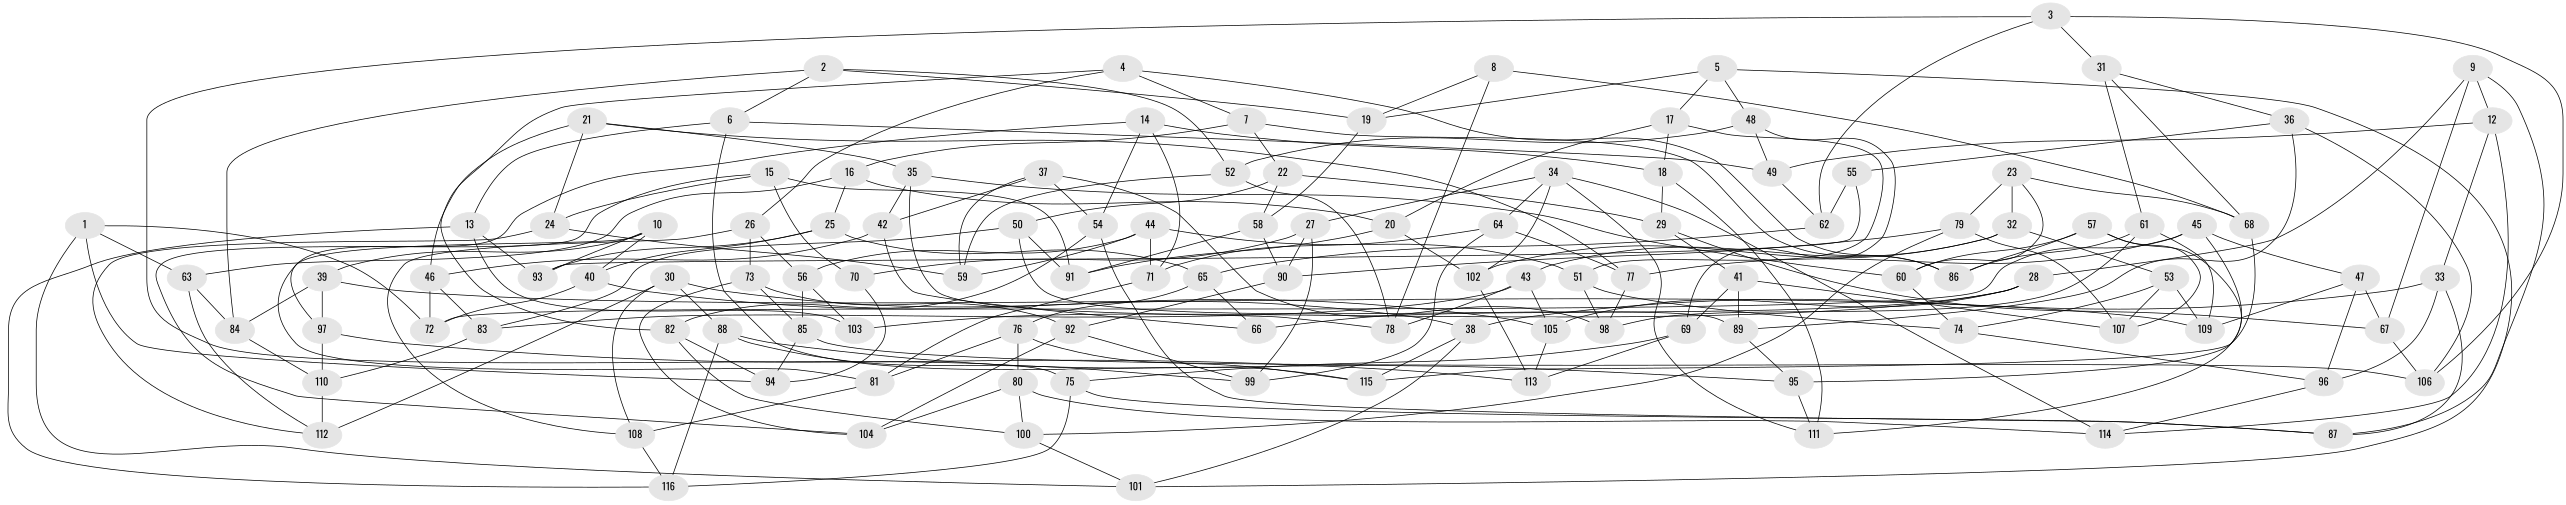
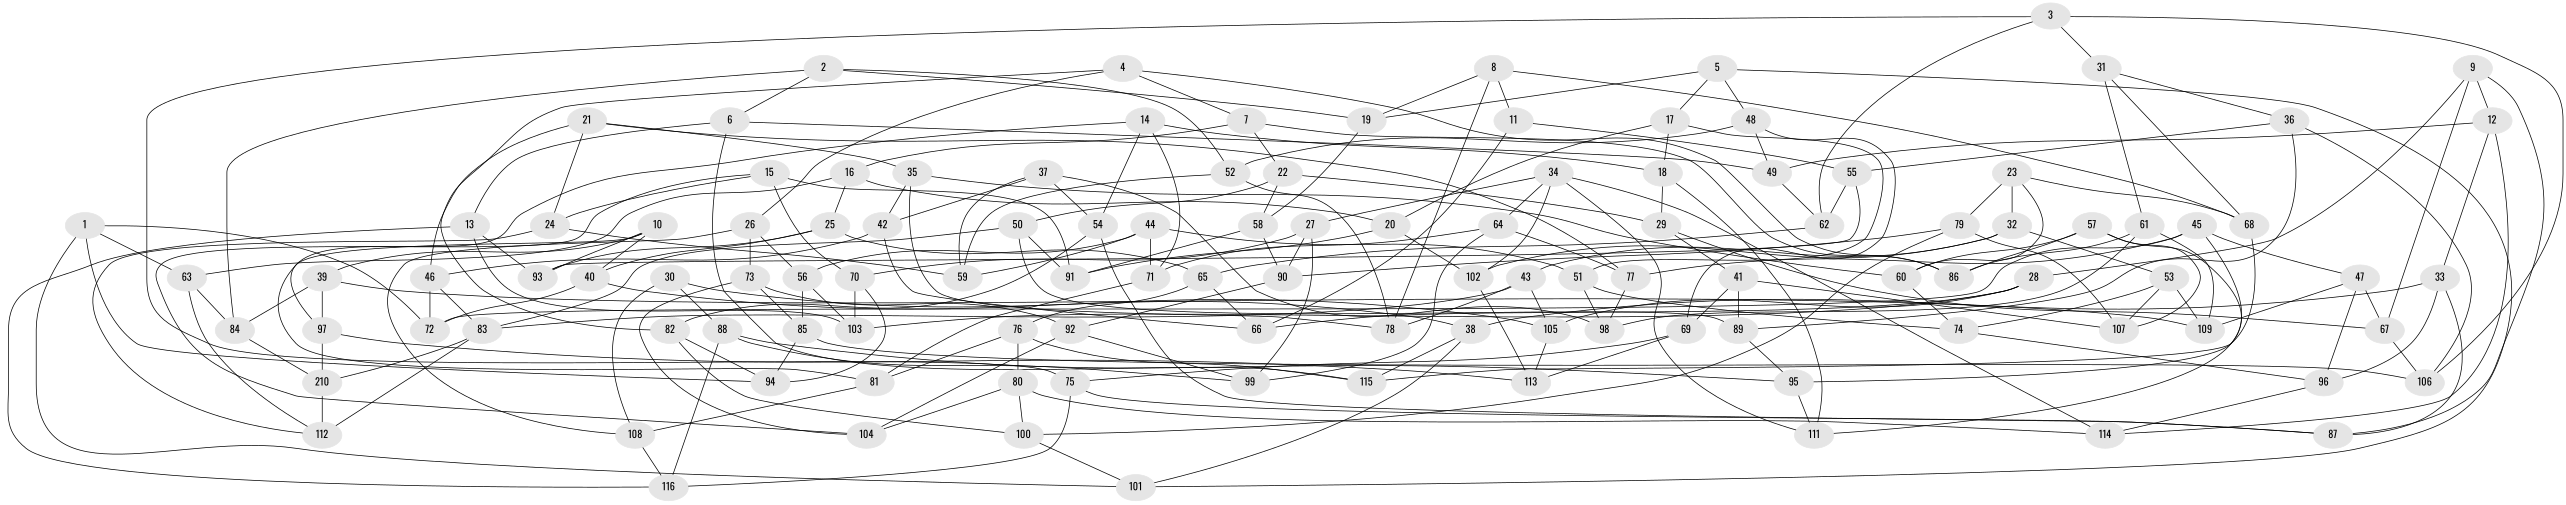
none -> (1514, 121)
none -> (855, 298)
(497, 358) -> (402, 383)
(322, 383) -> (322, 383)
